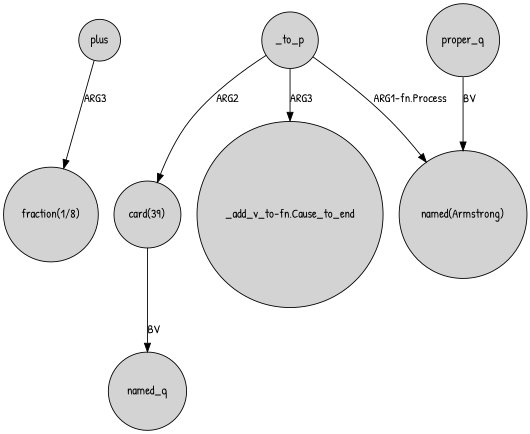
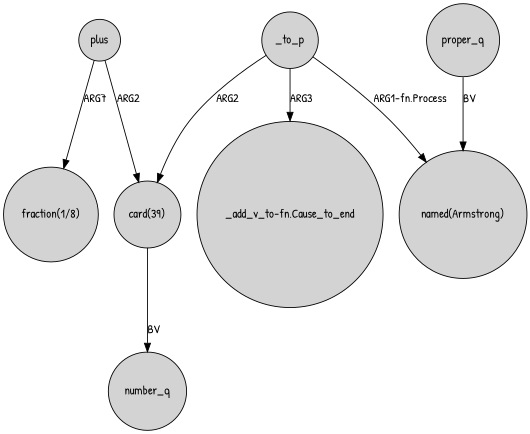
(95, 99) -> (95, 99)
none -> (121, 117)
(147, 391) -> (147, 391)
